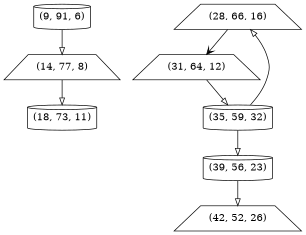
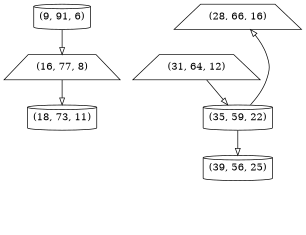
(219, 39) -> none
(62, 67) -> (62, 67)
(238, 118) -> (238, 118)
(238, 168) -> (238, 168)
(238, 218) -> none
